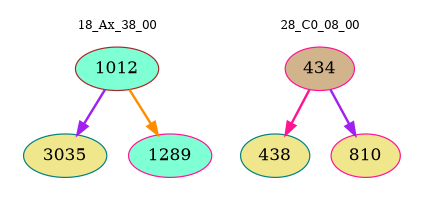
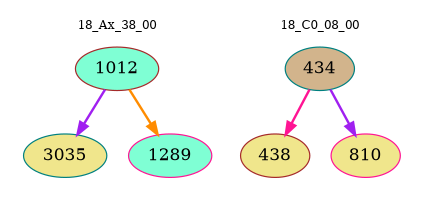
(320, 26) -> (320, 26)
(320, 69) -> (320, 69)
(275, 156) -> (275, 156)
